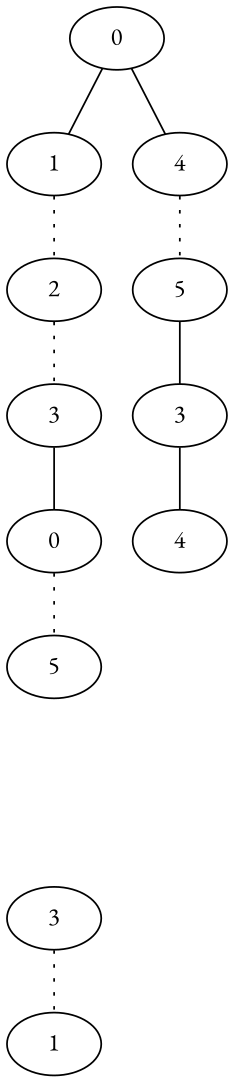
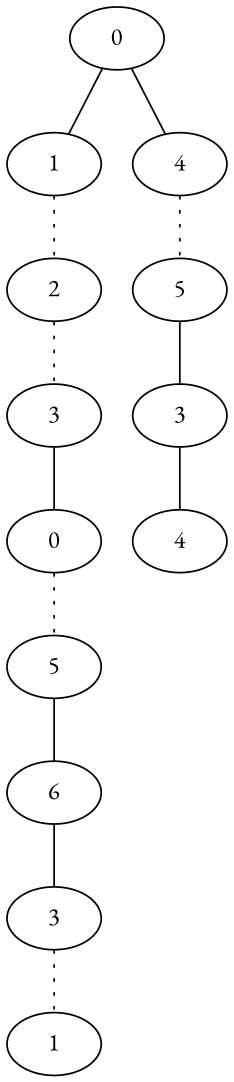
none -> (54, 793)
